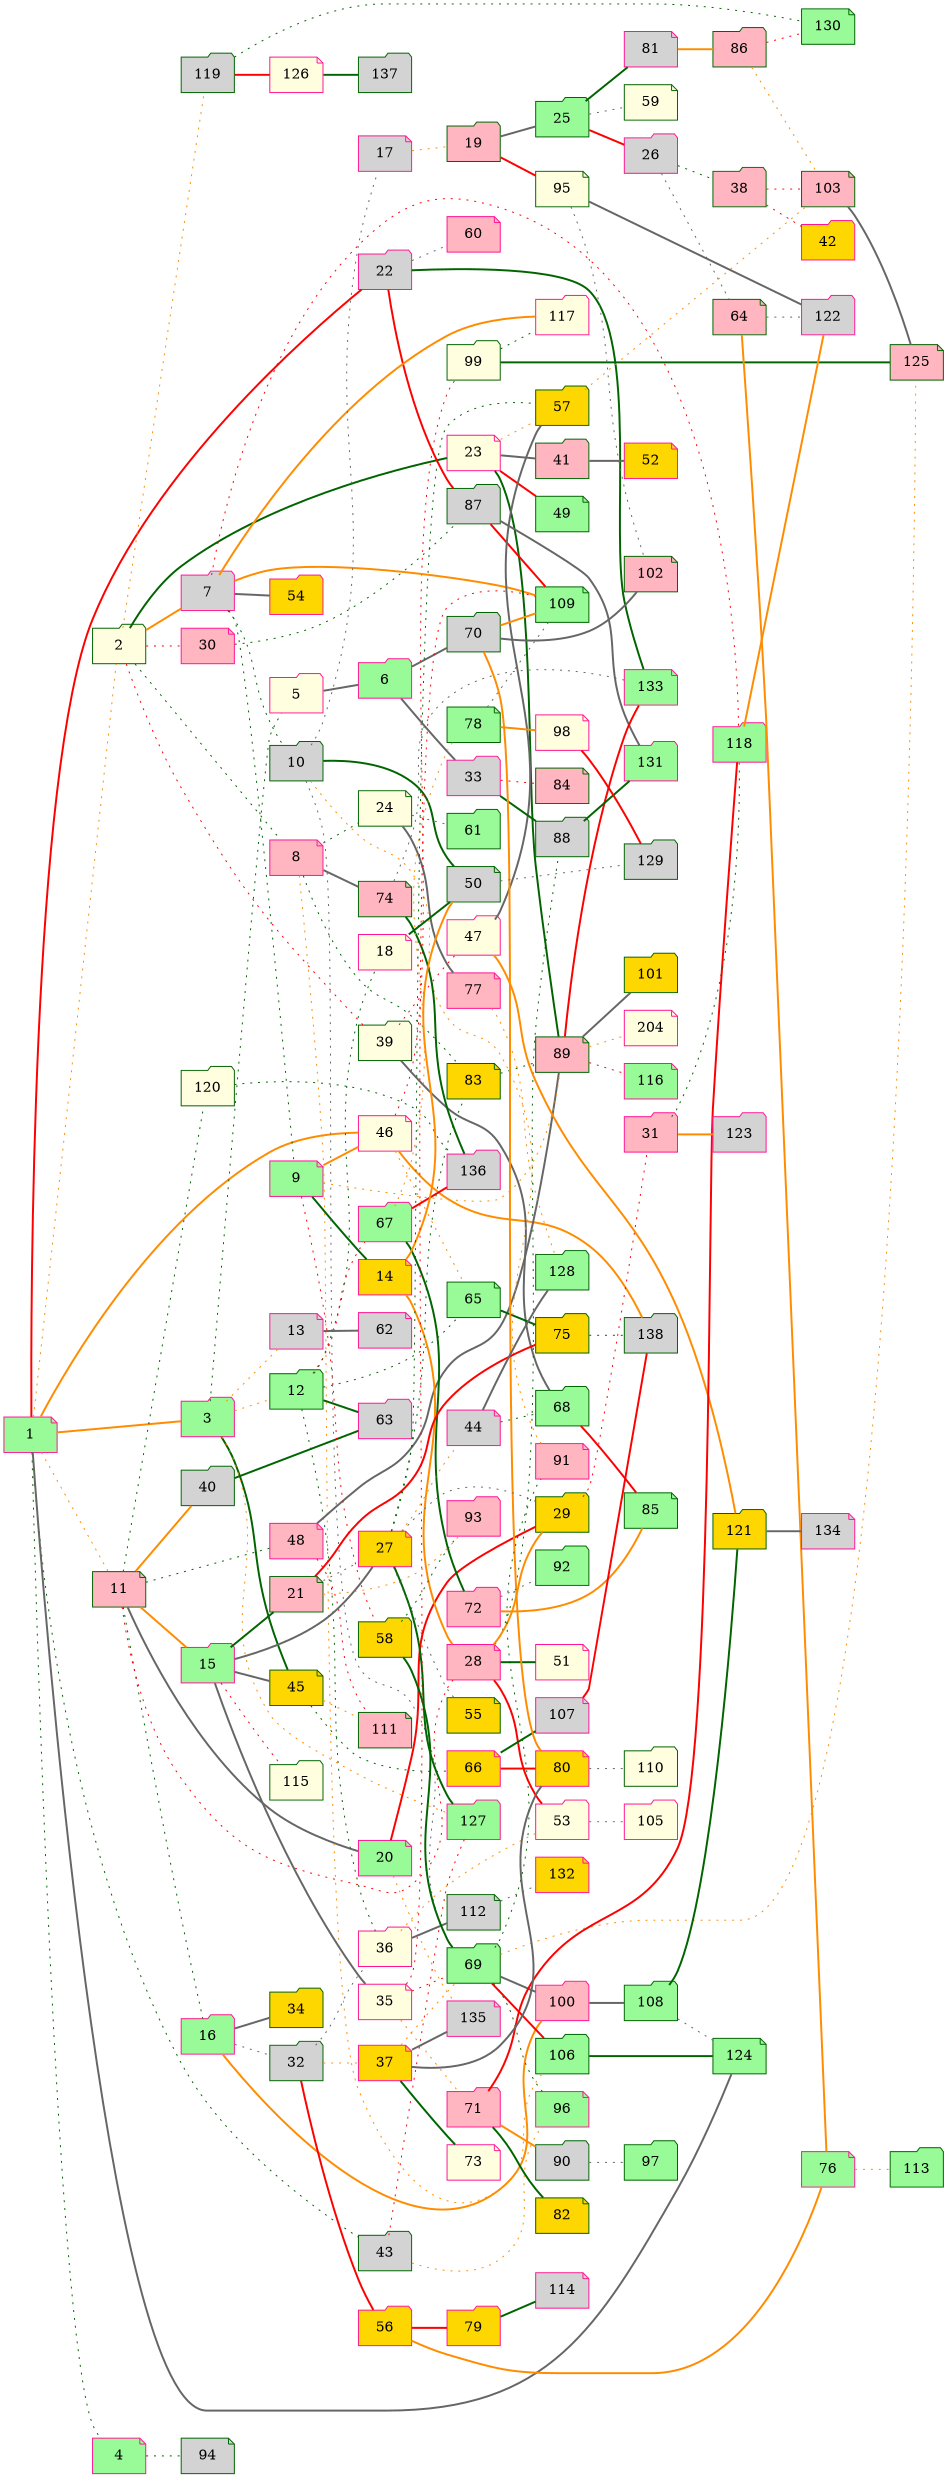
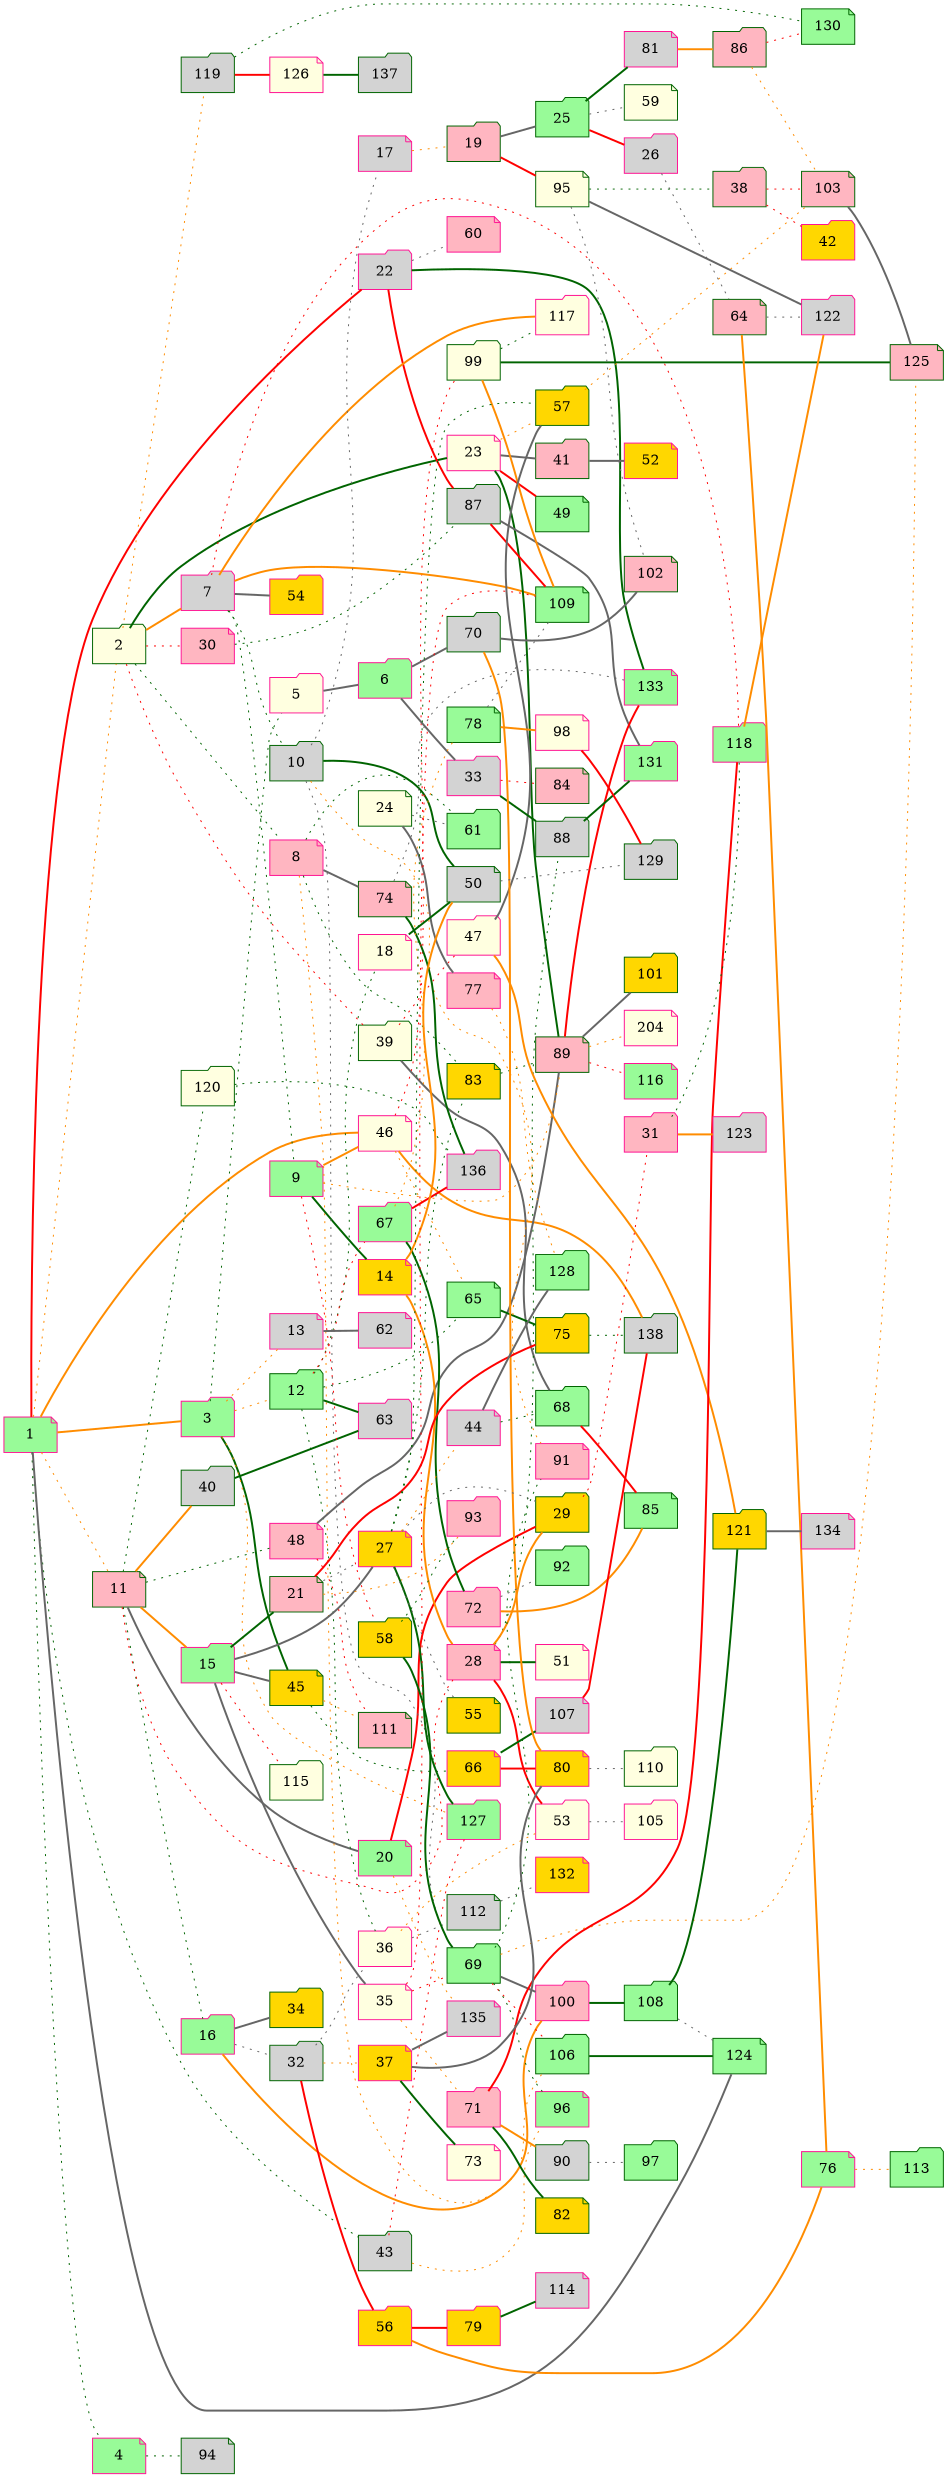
(695, 172) -> (651, 189)
(518, 619) -> (515, 473)
(341, 833) -> (372, 777)
(429, 1930) -> (429, 1930)
(607, 2003) -> (607, 2003)
(432, 2009) -> none
(527, 2020) -> (527, 2020)
